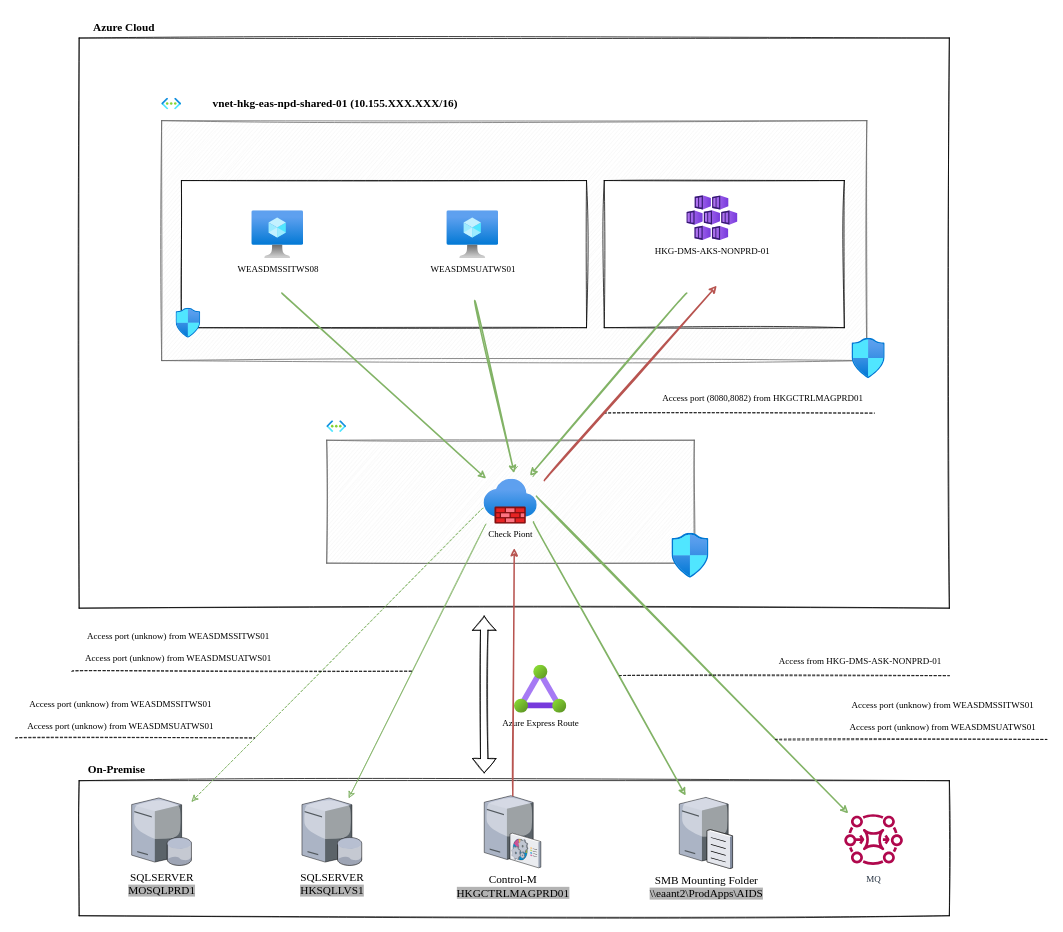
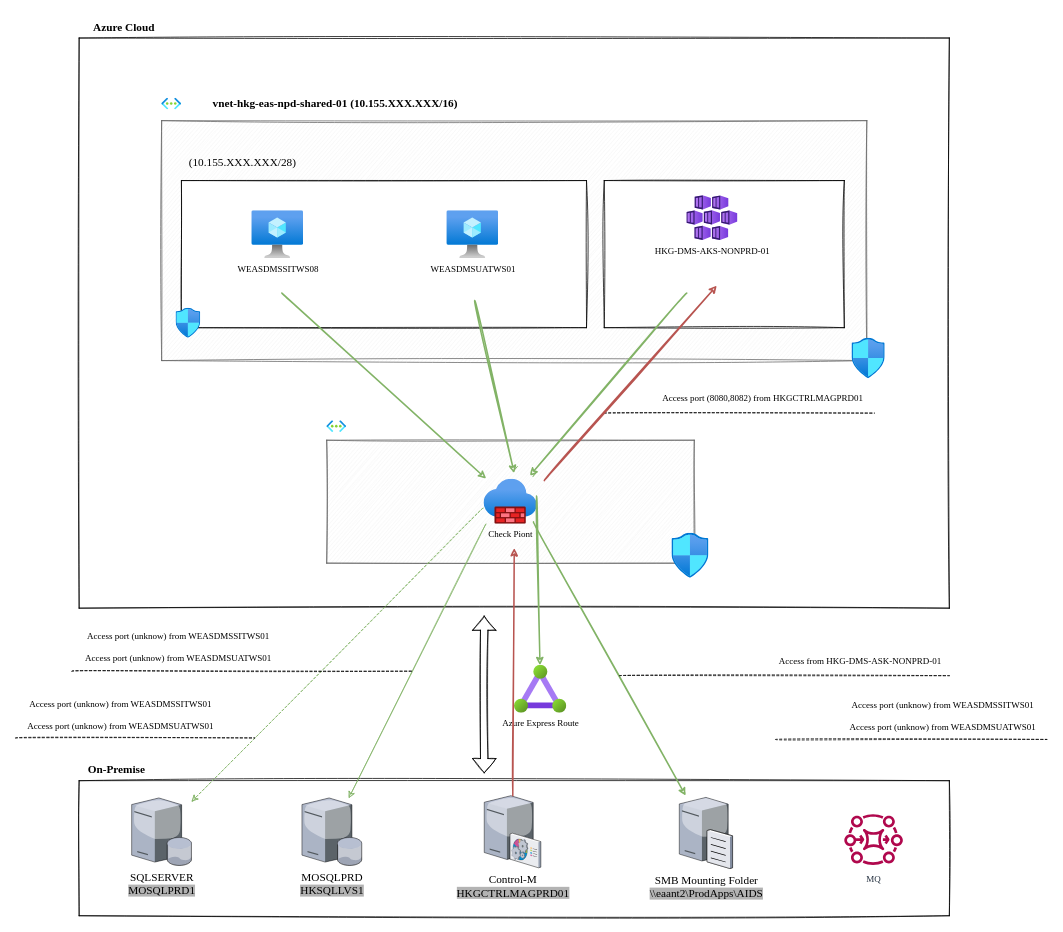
none -> (243, 162)
(723, 686) -> (539, 610)
(332, 884) -> (332, 884)
